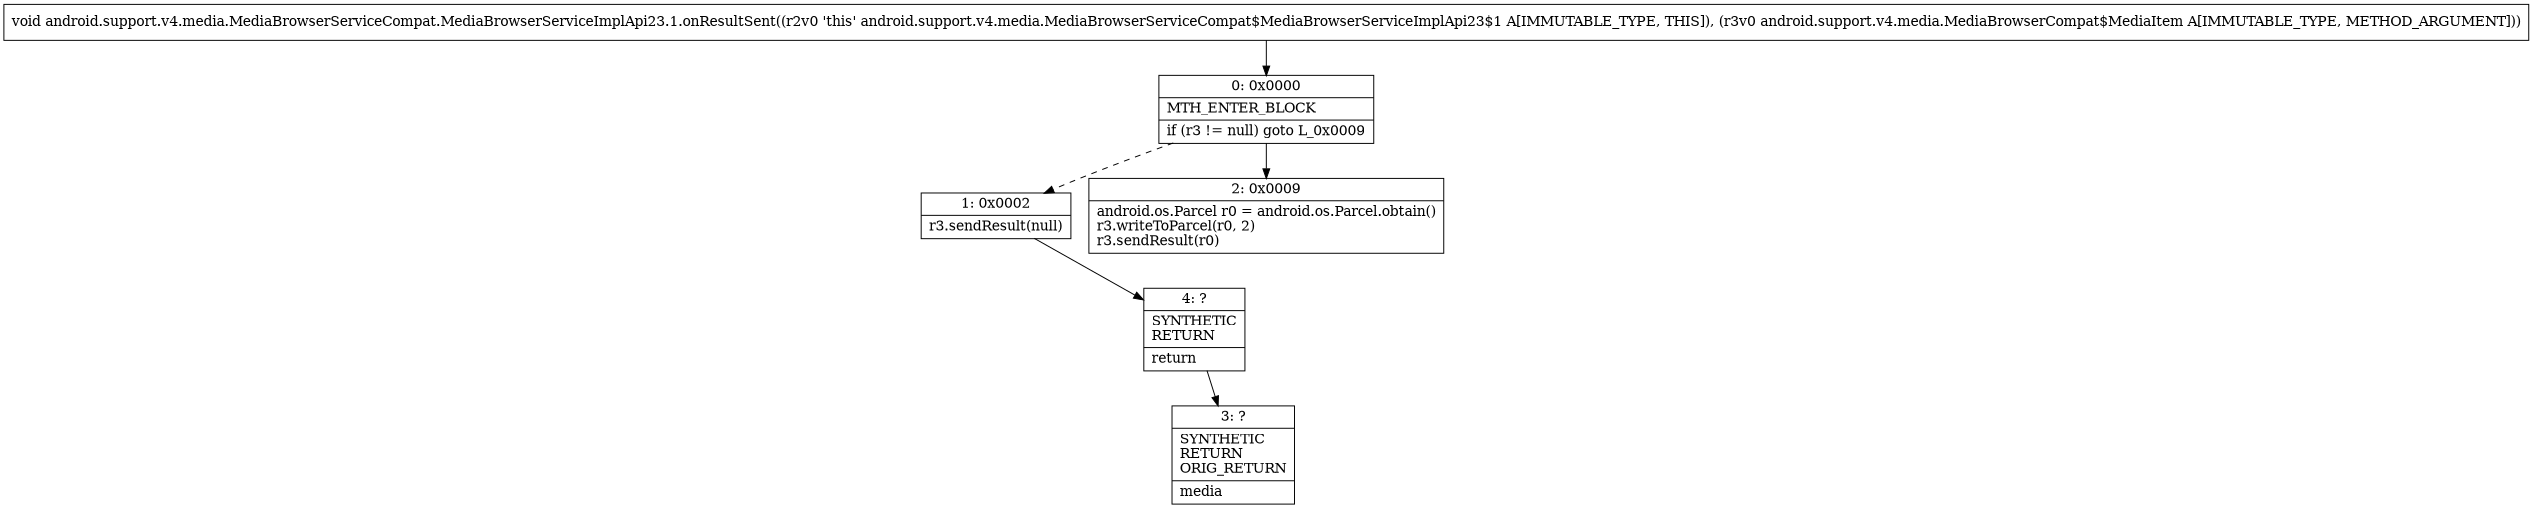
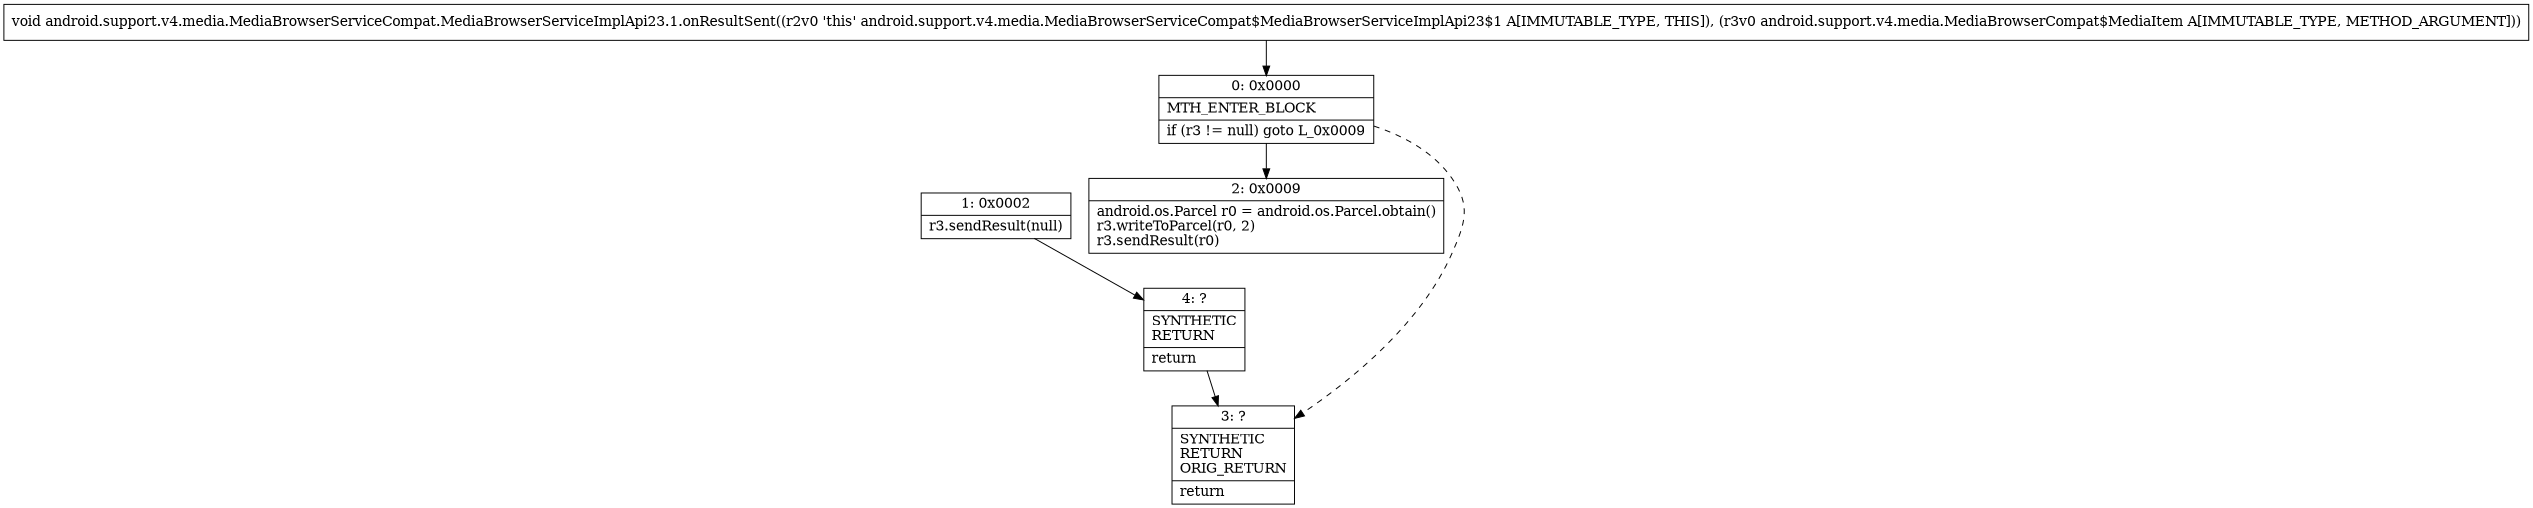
(1113, 165) -> (1441, 274)
(1201, 492) -> (1202, 492)
